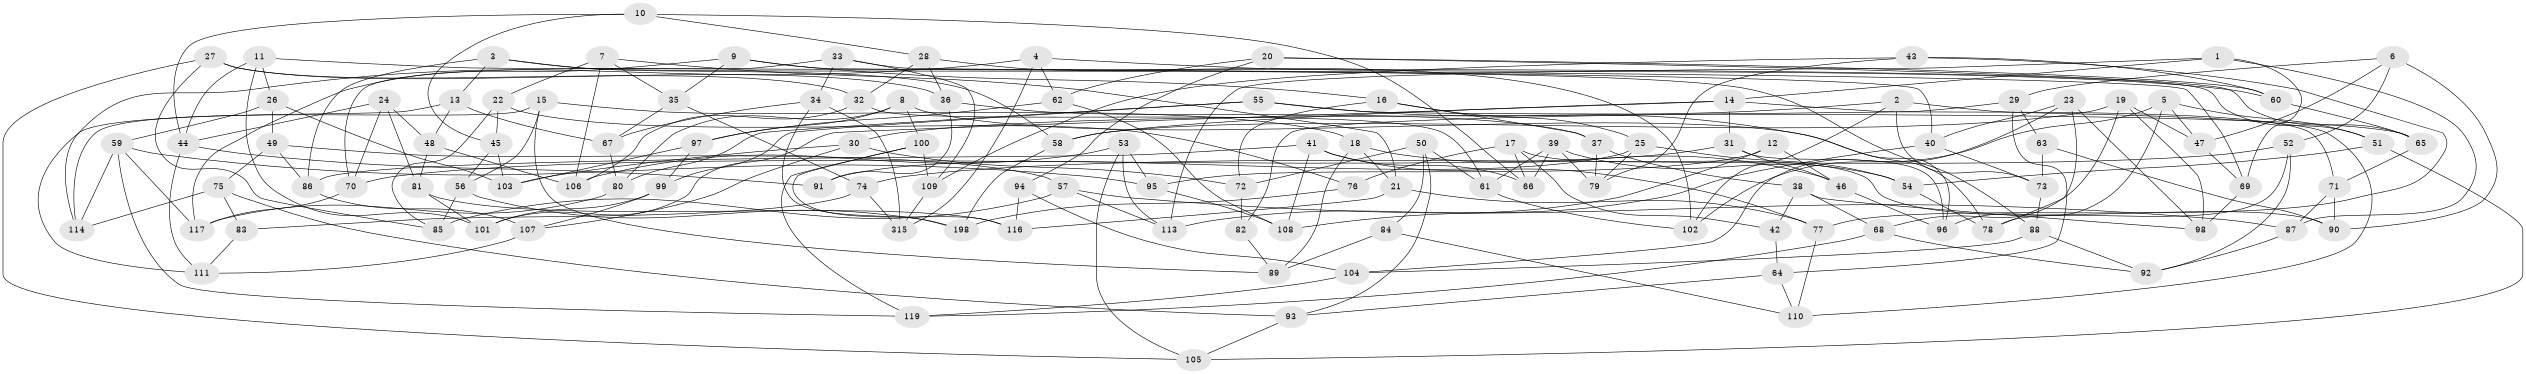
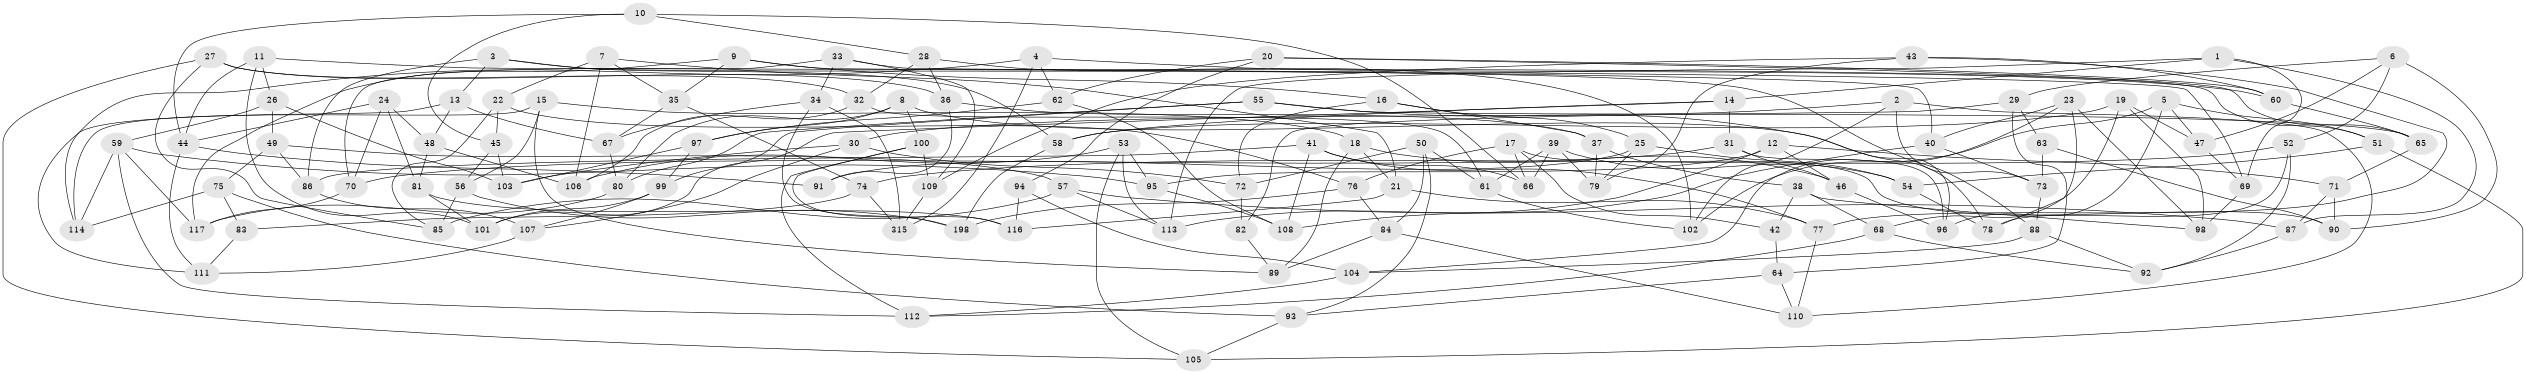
(2054, 112) -> (1922, 155)
none -> (1368, 207)
(912, 317) -> (912, 317)
